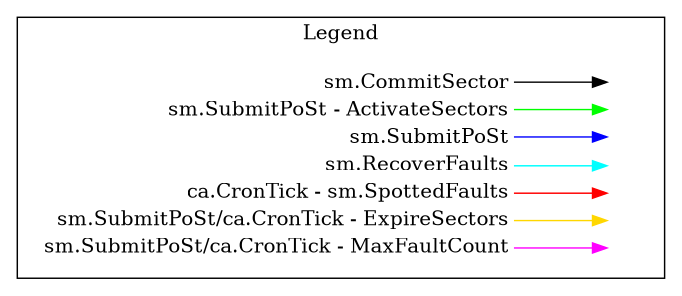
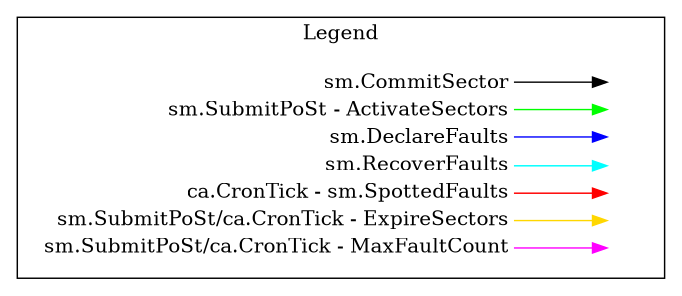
(430, 137) -> (420, 137)
